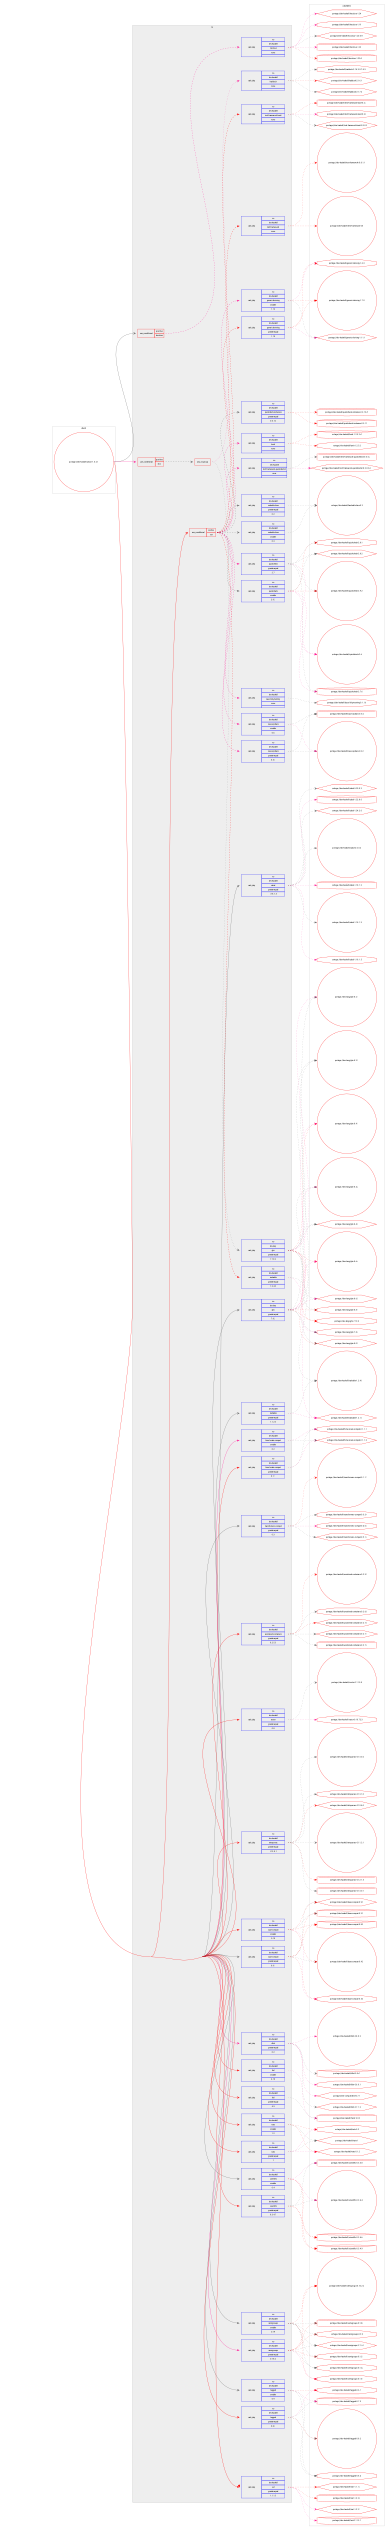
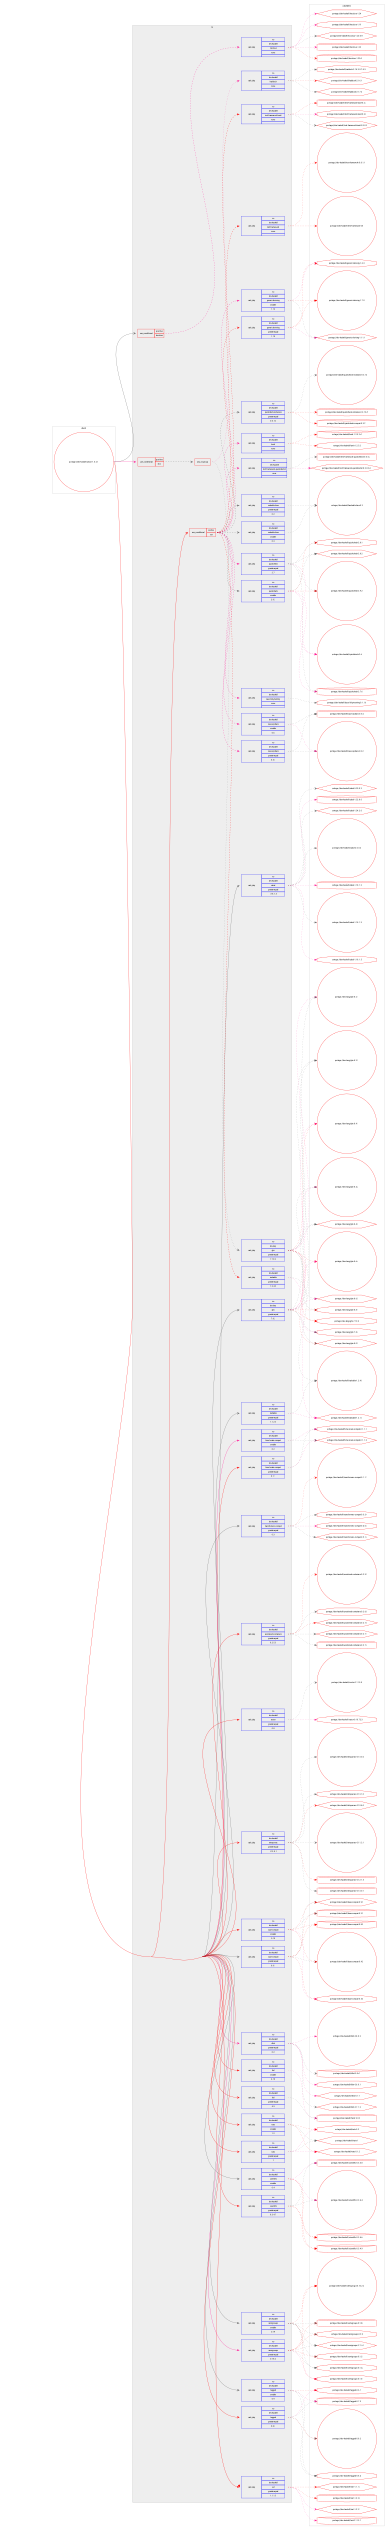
none -> (347, 375)
(347, 423) -> (347, 423)
(347, 2096) -> (347, 2096)
